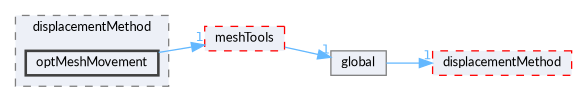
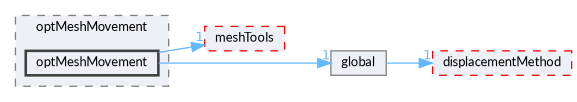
(92, 28) -> (92, 28)
(302, 51) -> (238, 63)
